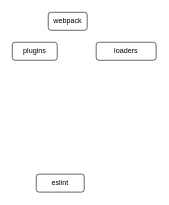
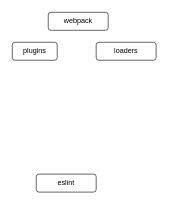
(68, 21) -> (78, 21)
(60, 183) -> (66, 183)
